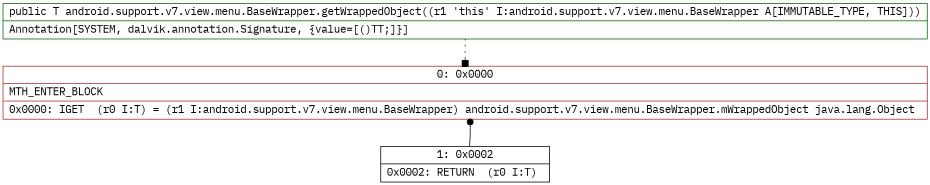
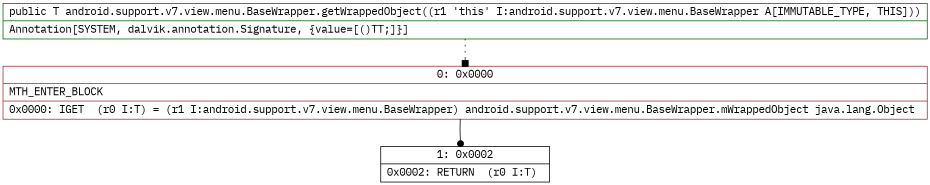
(470, 136) -> (460, 130)
